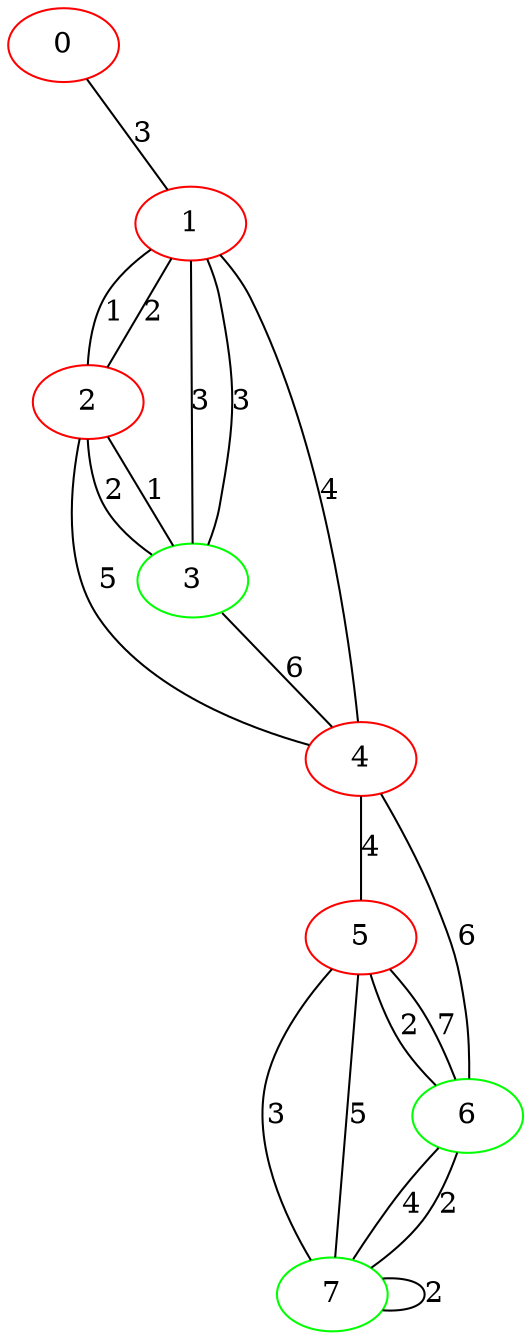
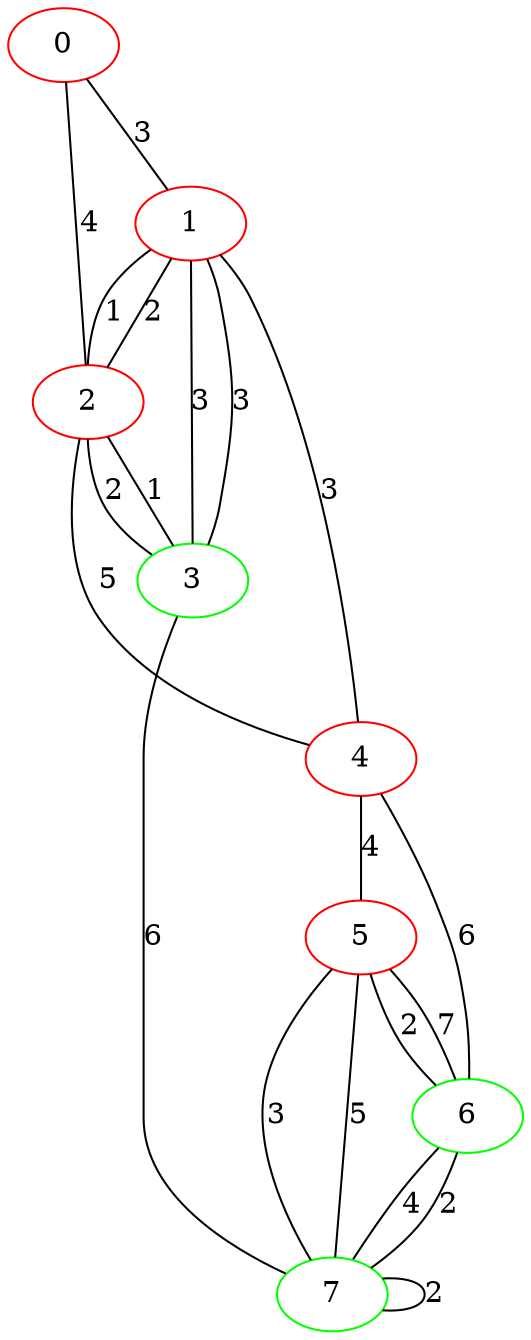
none -> (76, 224)
(330, 491) -> (330, 491)
(277, 670) -> (144, 976)
